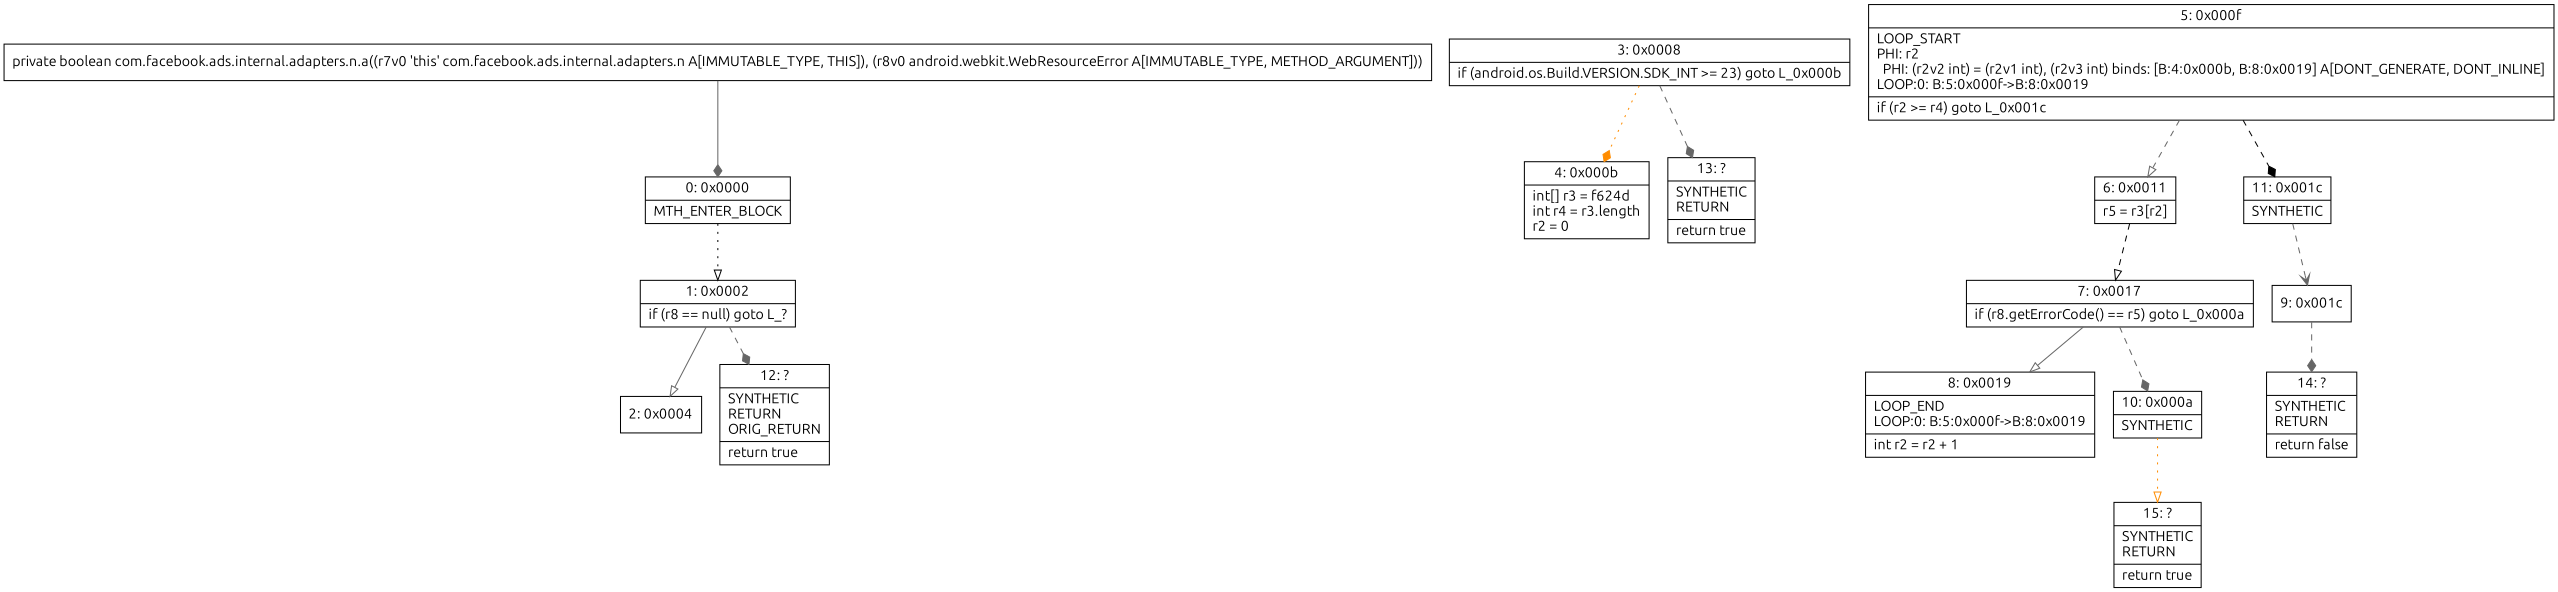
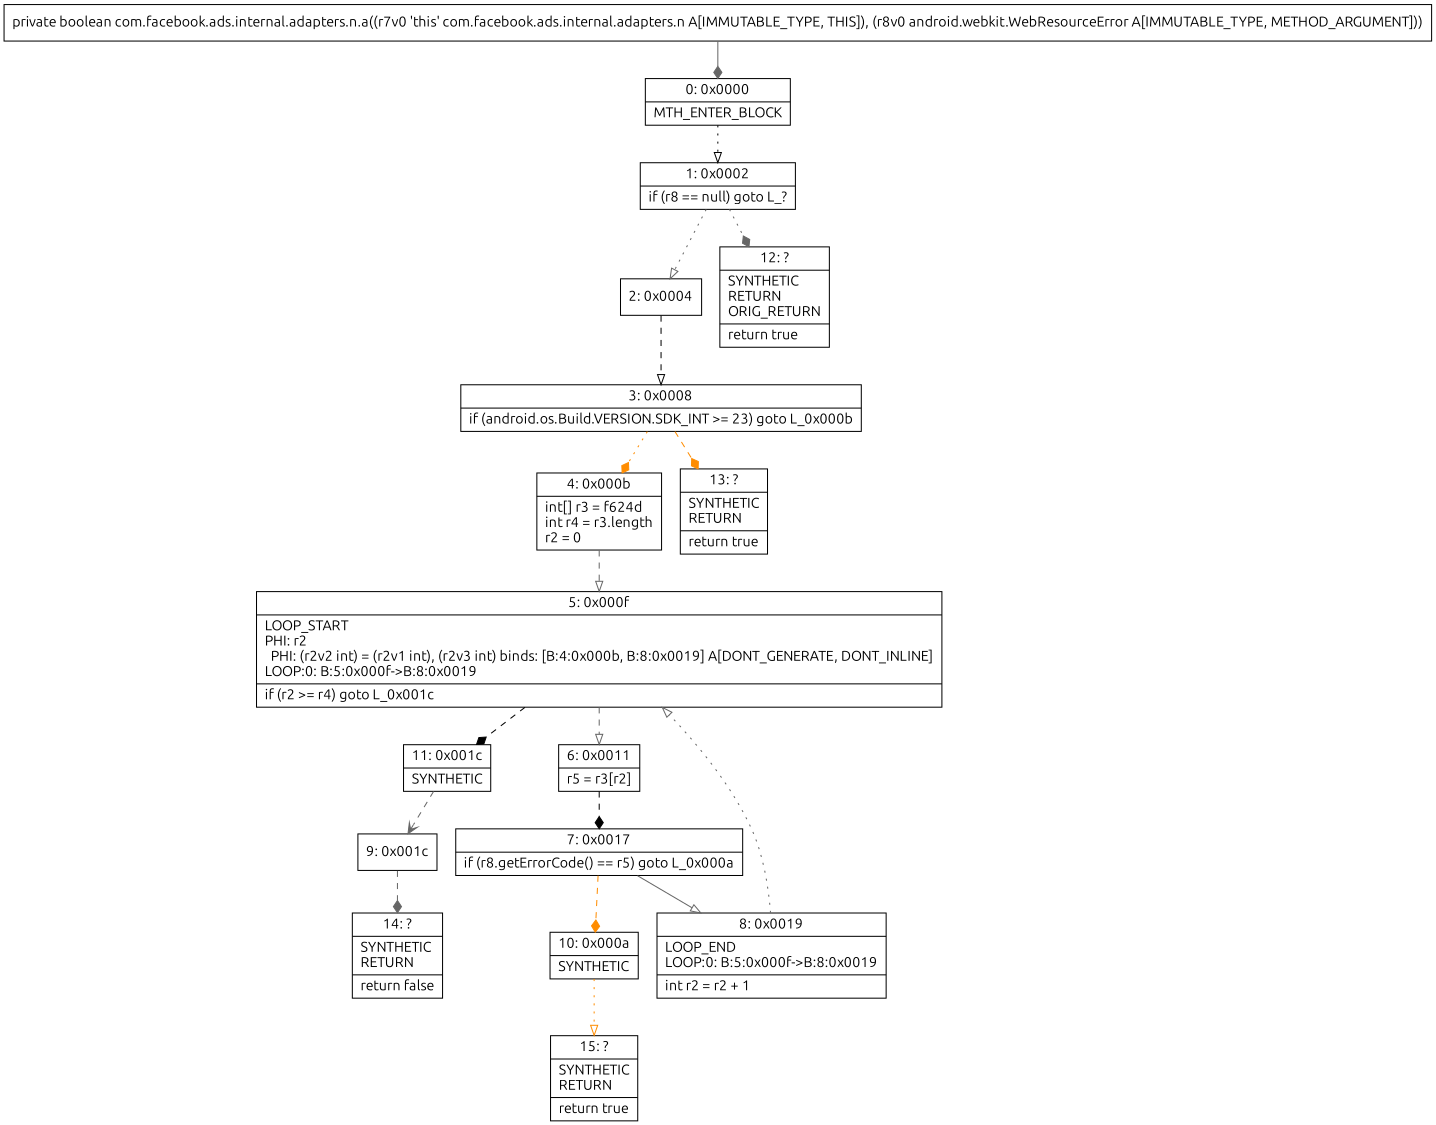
(1674, 116) -> (683, 445)
(2124, 247) -> (599, 804)
(736, 340) -> (736, 223)
none -> (661, 345)
(2131, 353) -> (597, 898)
(690, 357) -> (690, 240)
none -> (599, 566)
none -> (739, 805)
